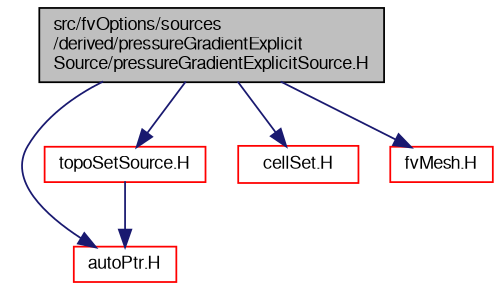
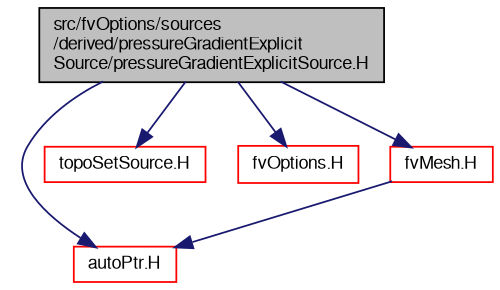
(298, 164) -> (298, 164)
(125, 205) -> (292, 212)
